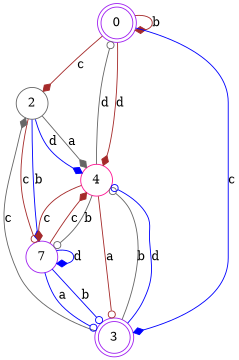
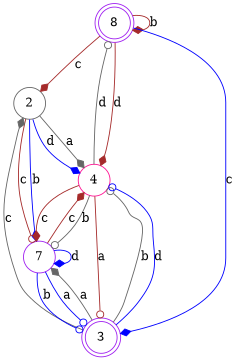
(117, 23) -> (114, 23)
none -> (77, 297)
